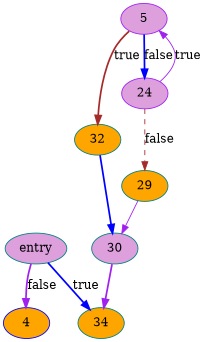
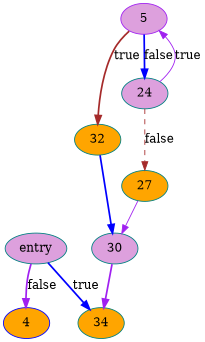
(145, 93) -> (145, 93)
(145, 186) -> (145, 186)
